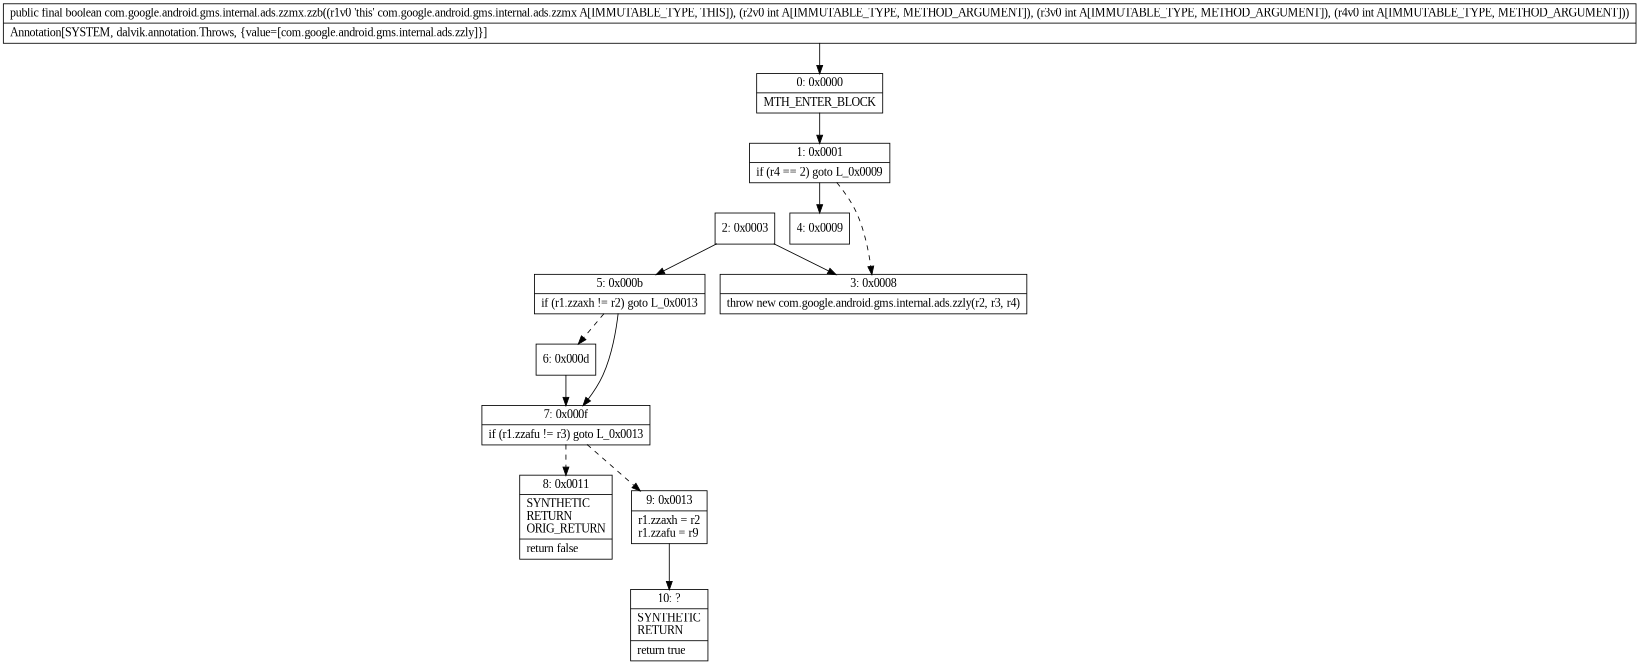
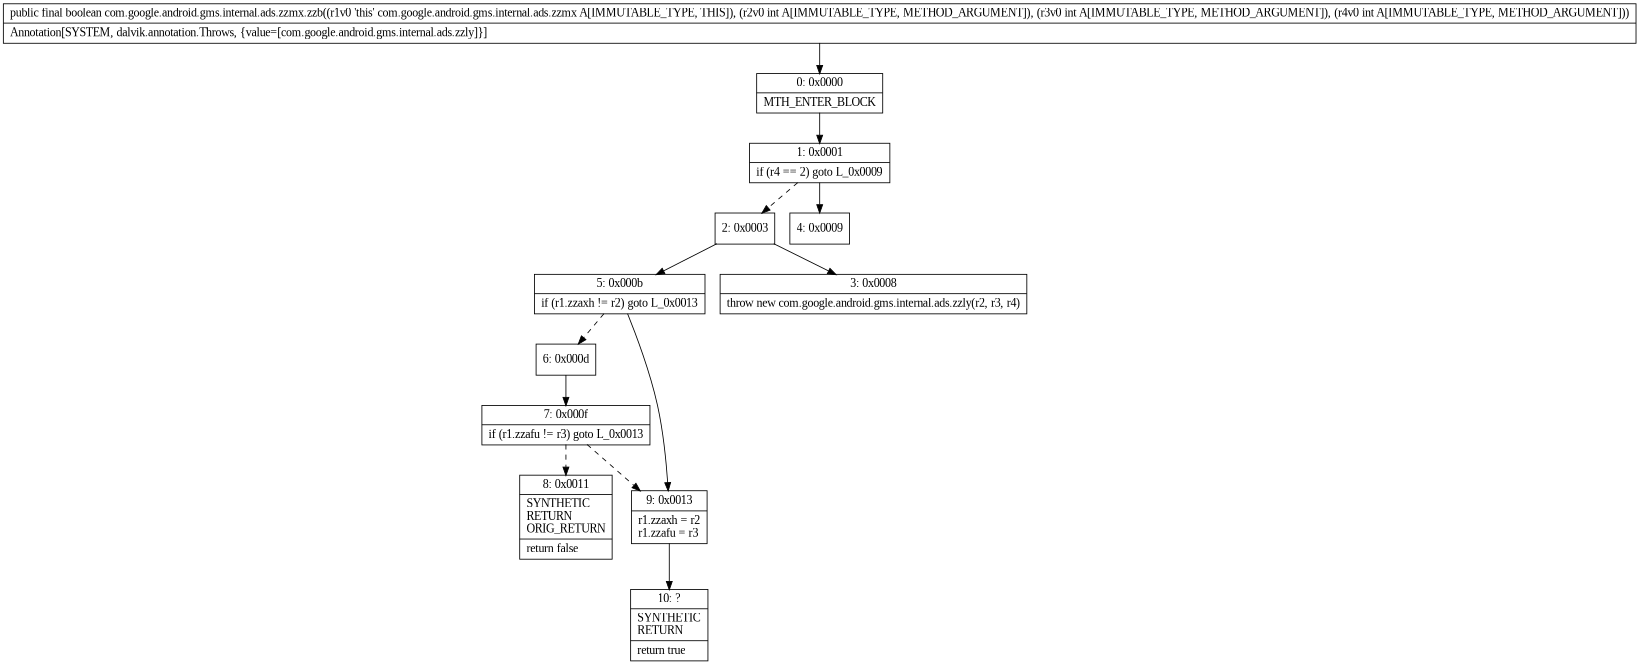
(860, 222) -> (783, 195)
(609, 358) -> (655, 396)
(668, 533) -> (668, 533)
